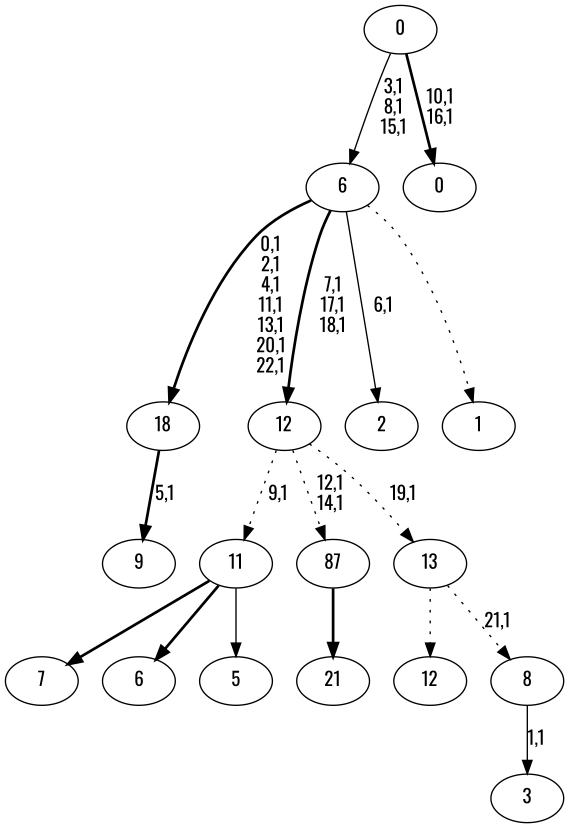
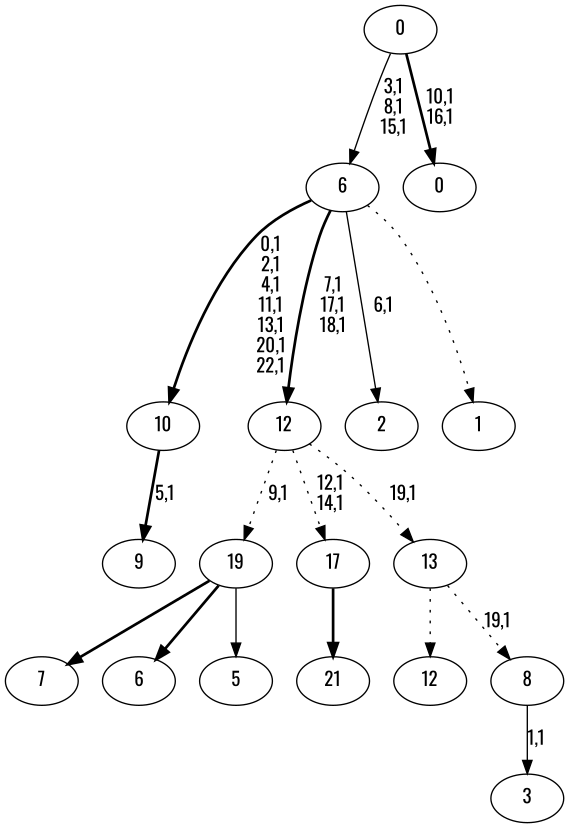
(163, 426) -> (163, 426)
(236, 564) -> (236, 564)
(333, 564) -> (333, 564)
(498, 622) -> (498, 622)
